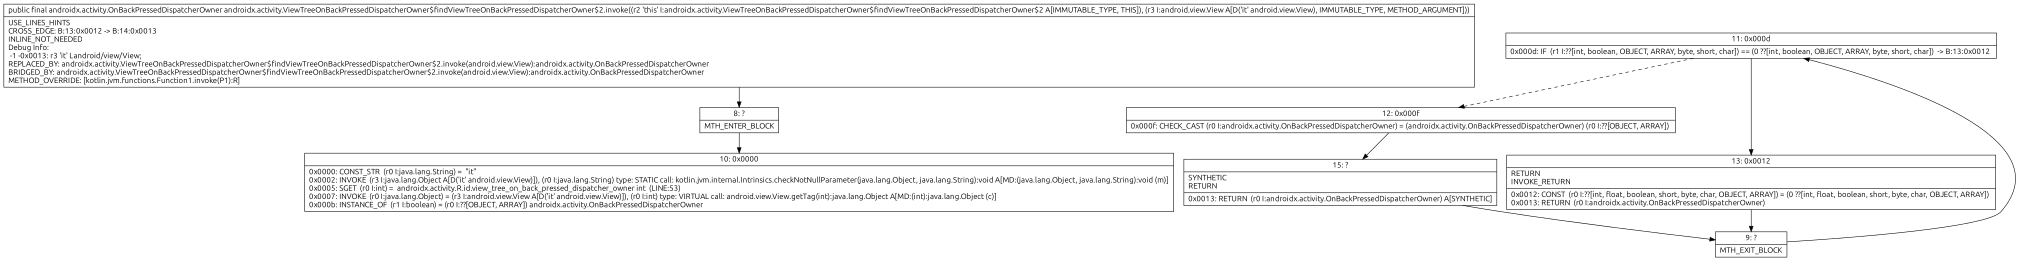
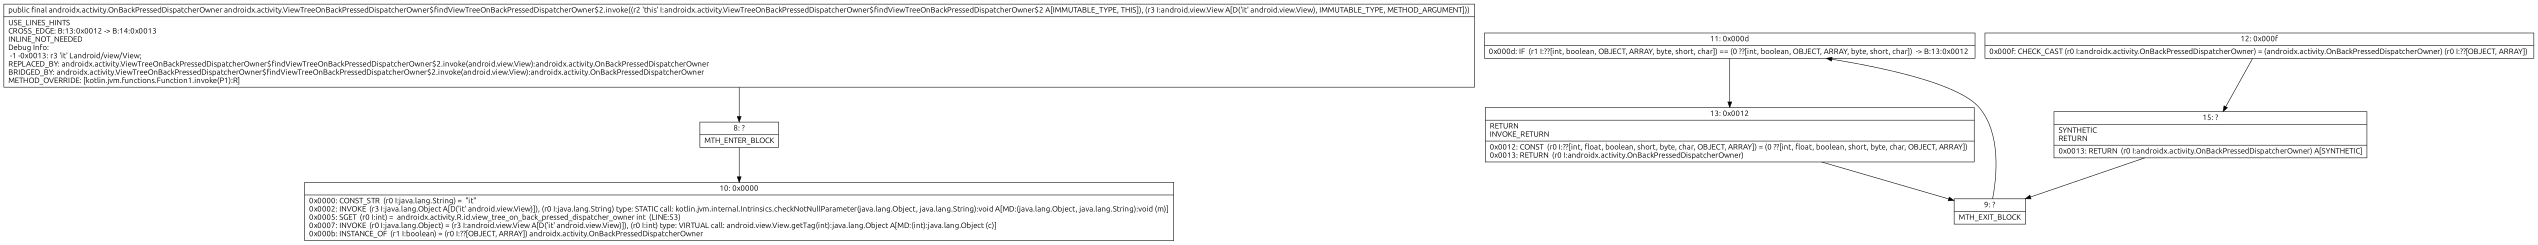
(1579, 82) -> none
